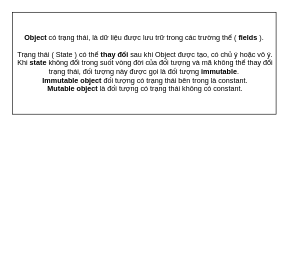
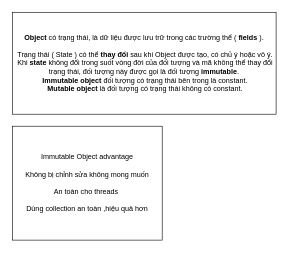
none -> (87, 183)
